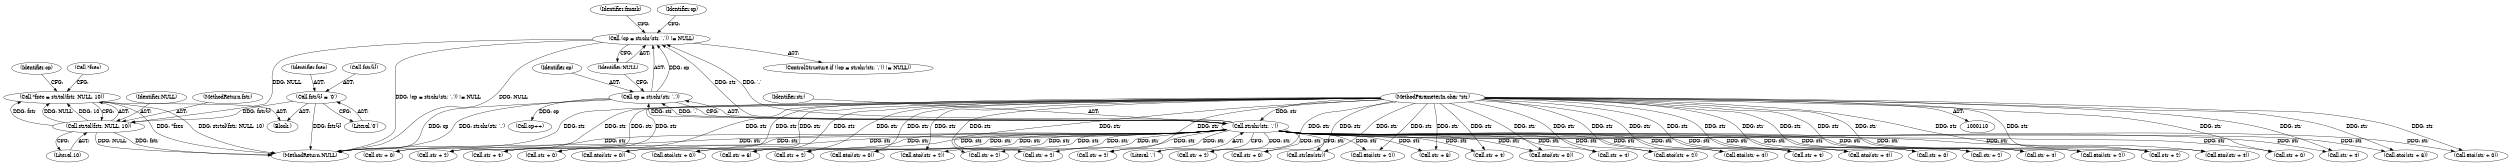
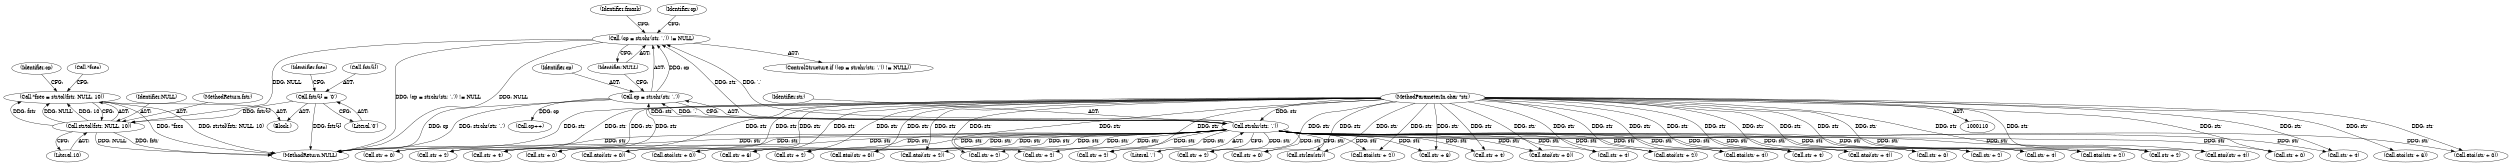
(320, 83) -> (320, 83)
(1831, 135) -> none
